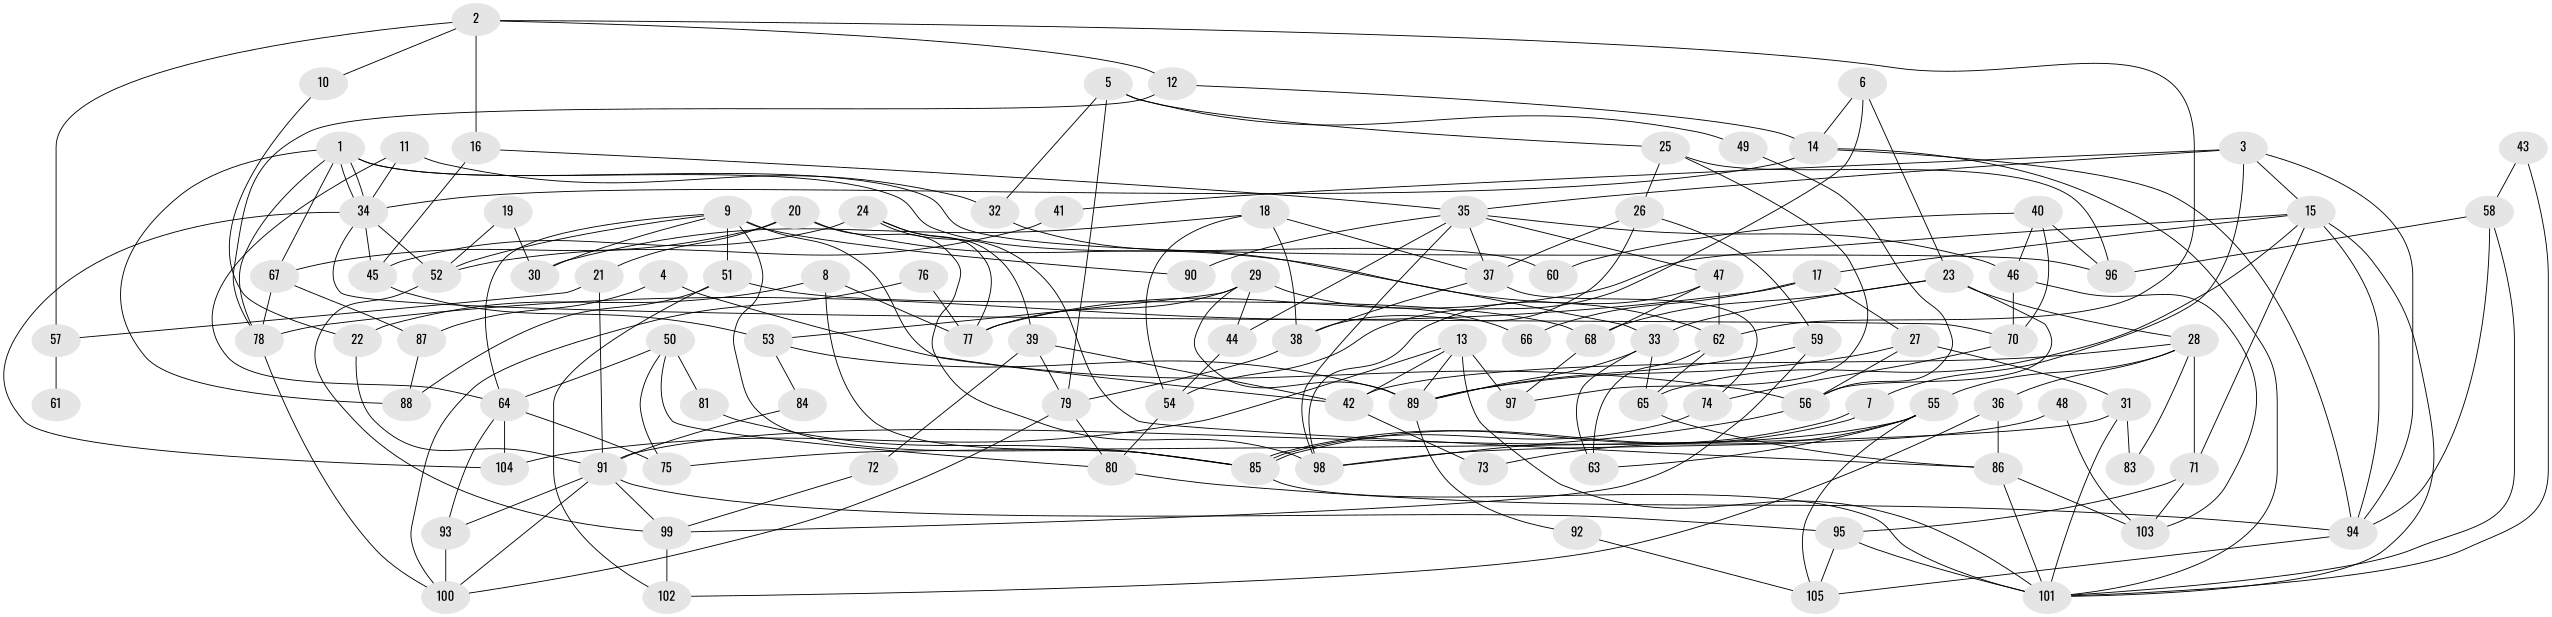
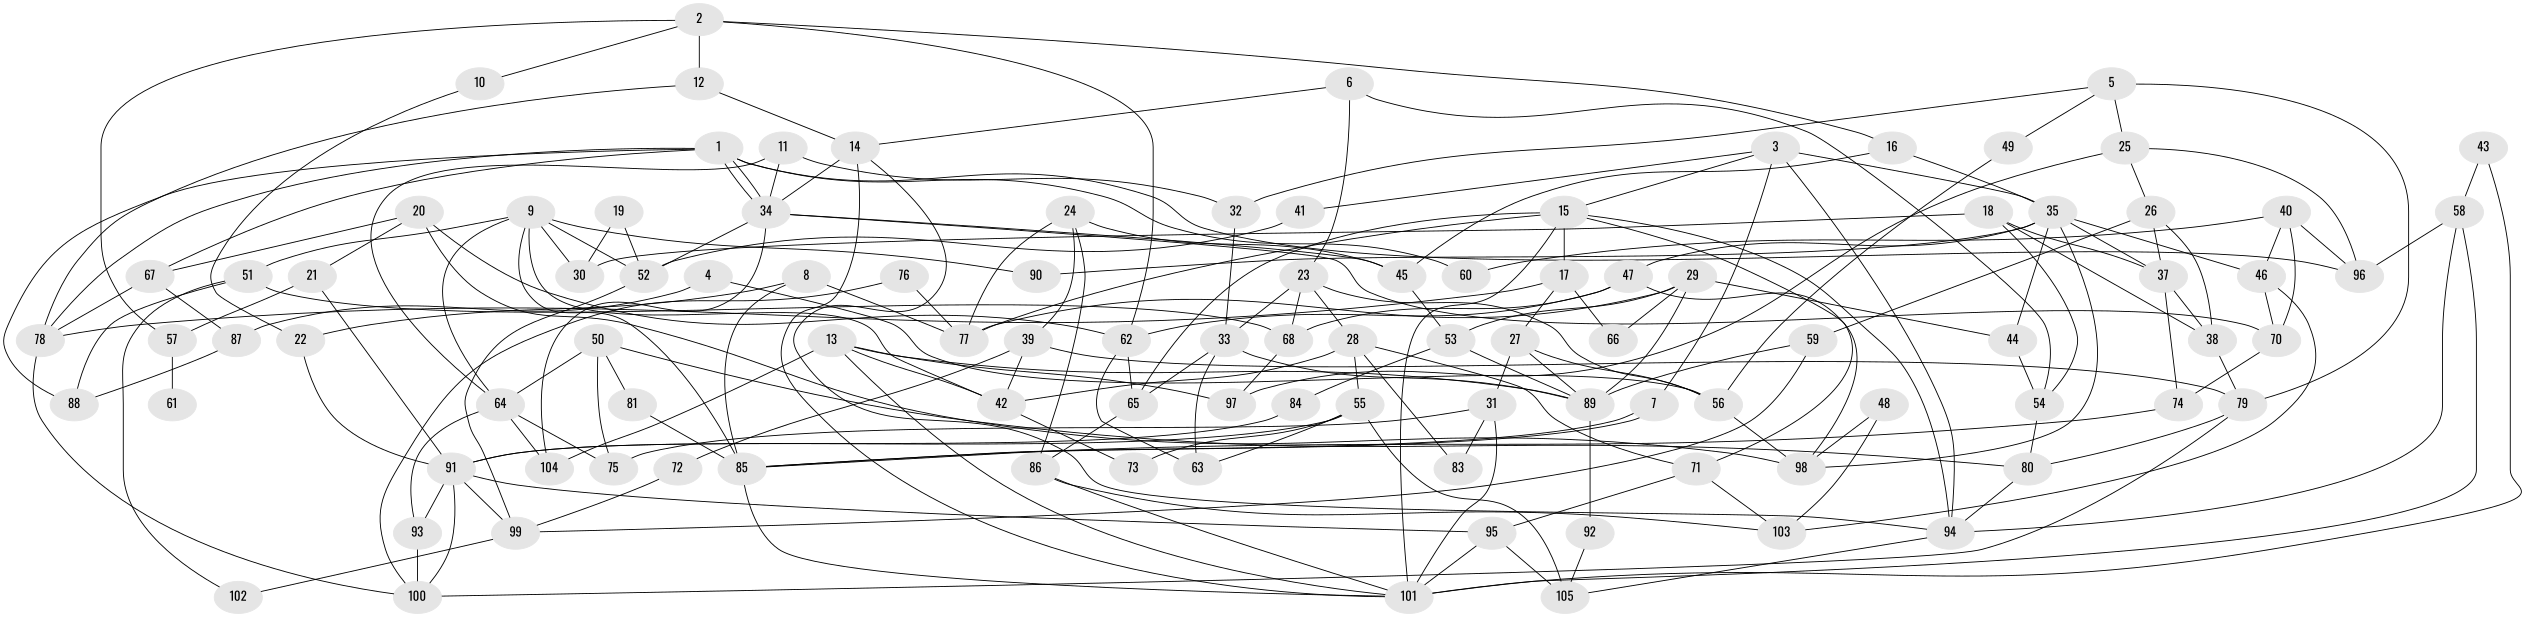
(1998, 405) -> none
